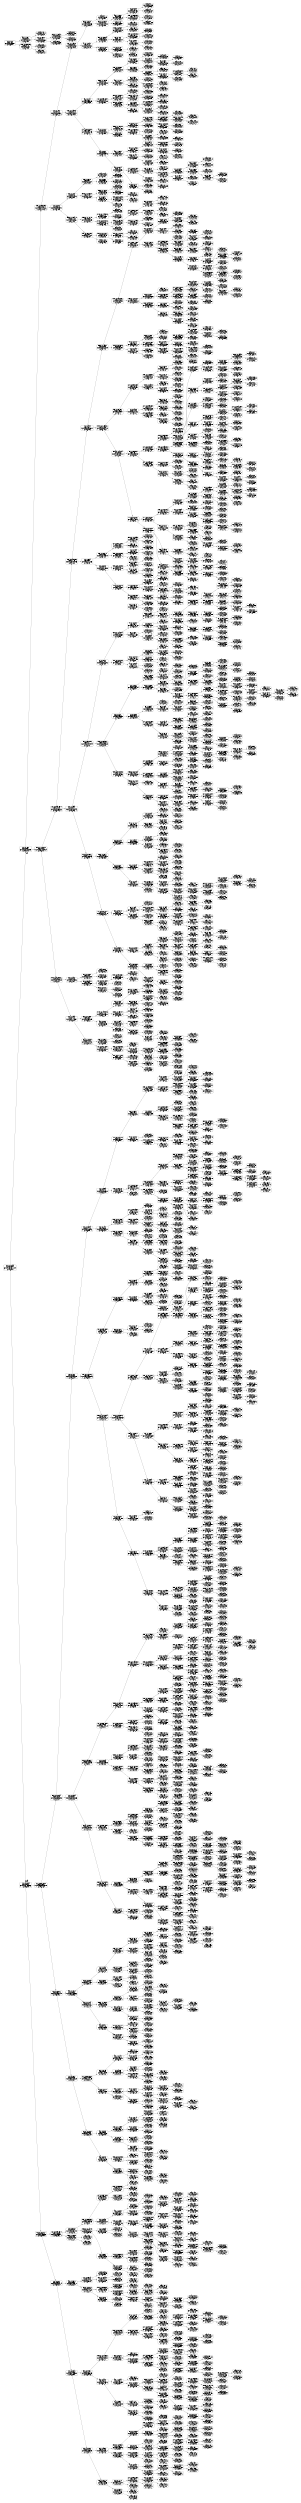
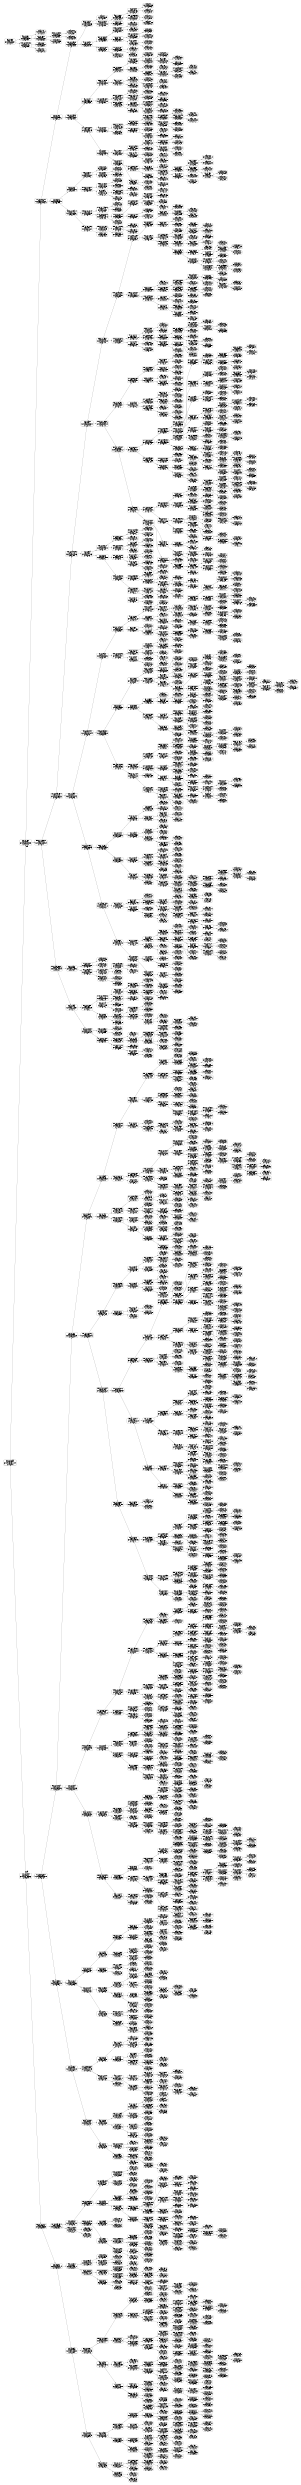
(125, 1012) -> (110, 1002)
